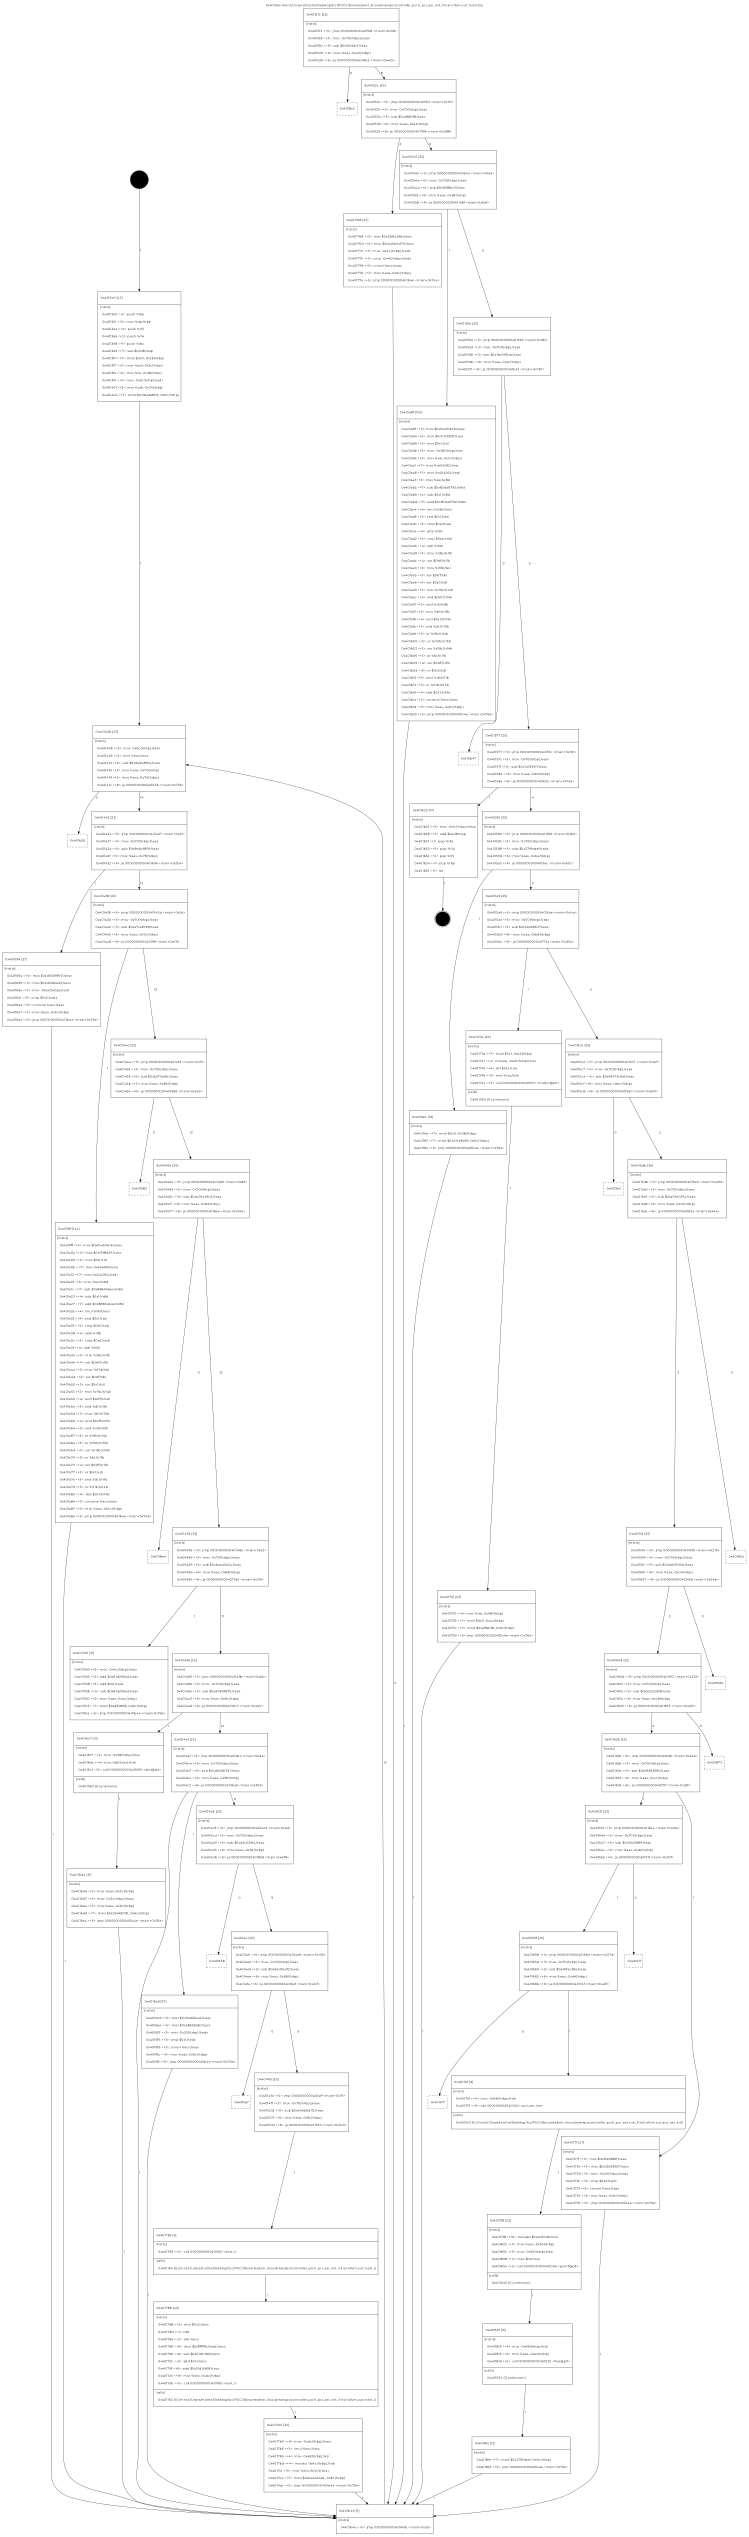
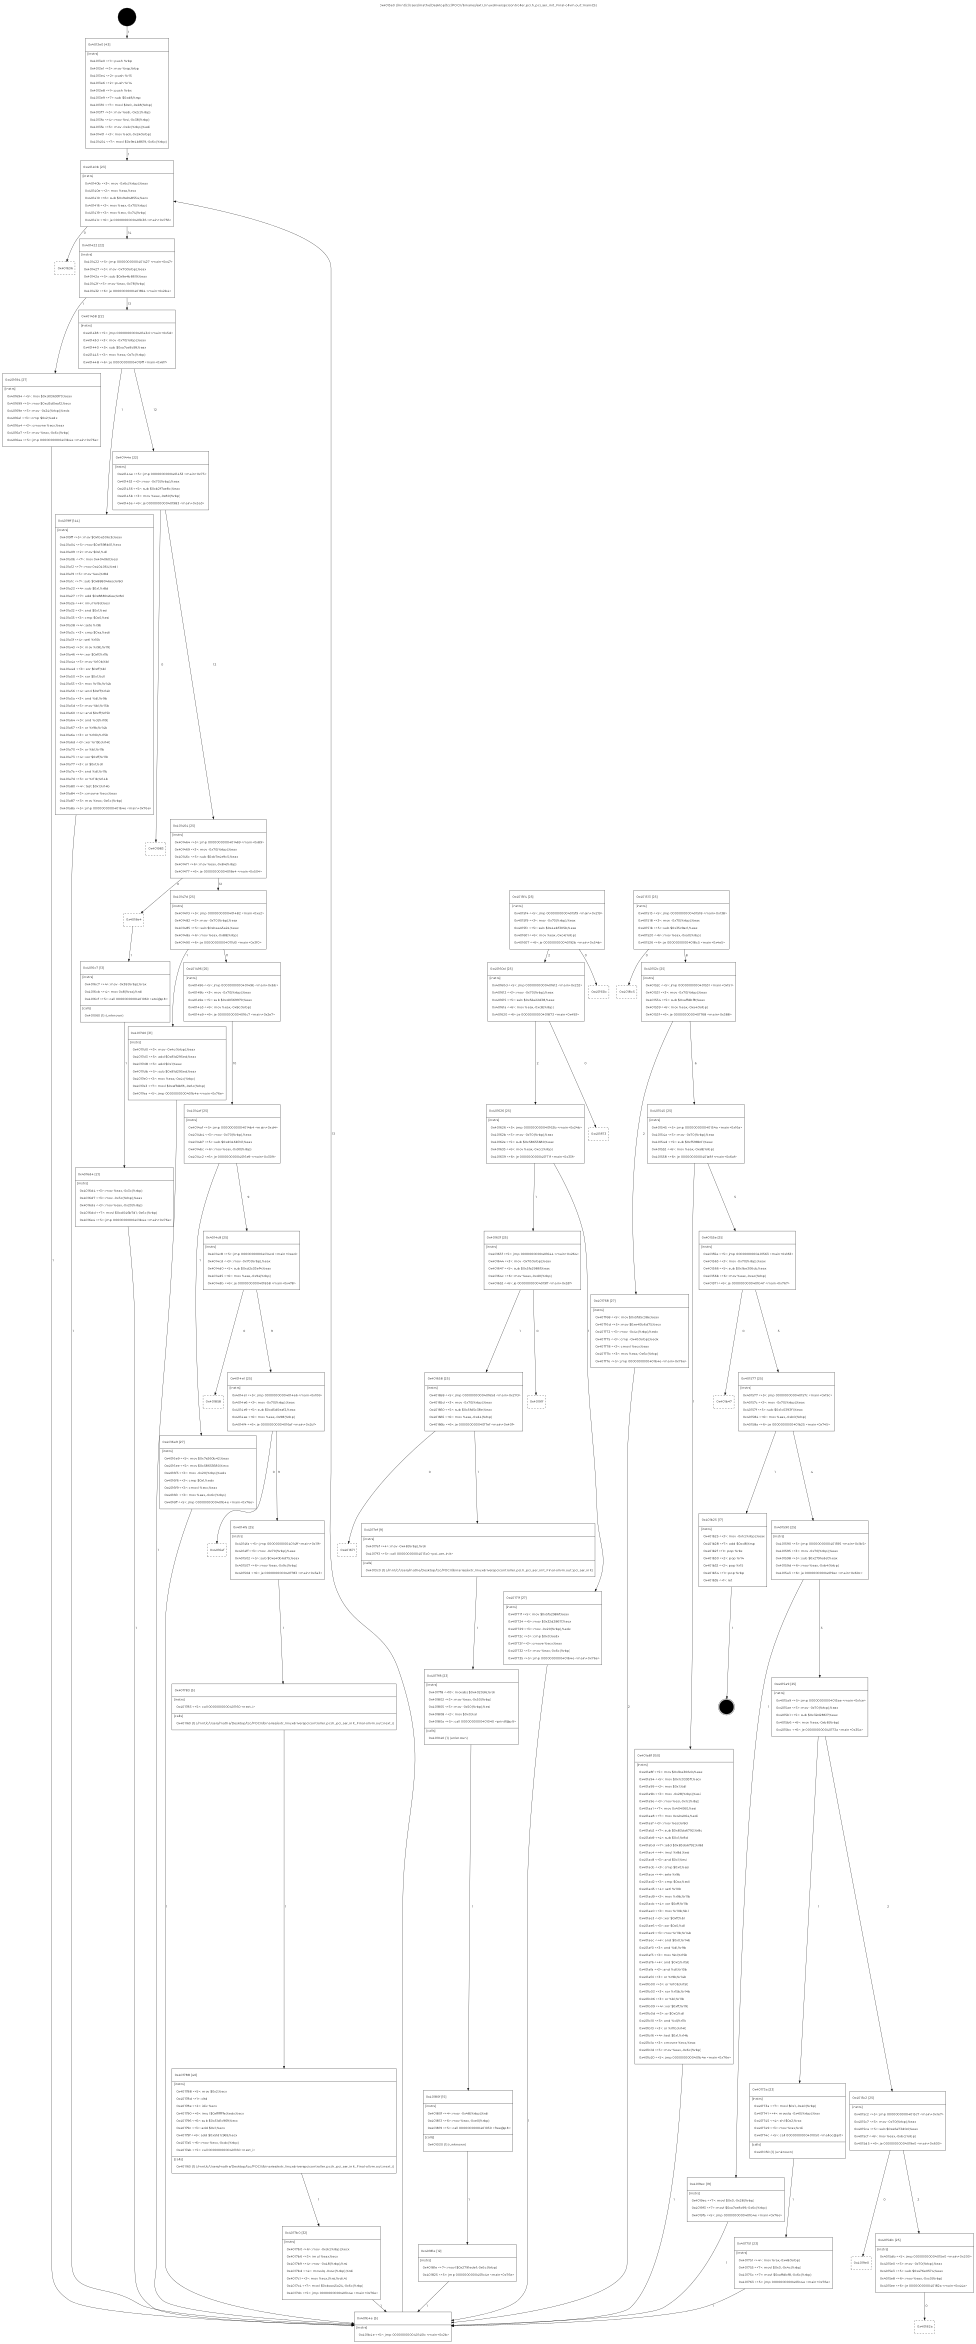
(676, 1371) -> none
(171, 1722) -> (131, 943)
(138, 2235) -> (156, 1797)
